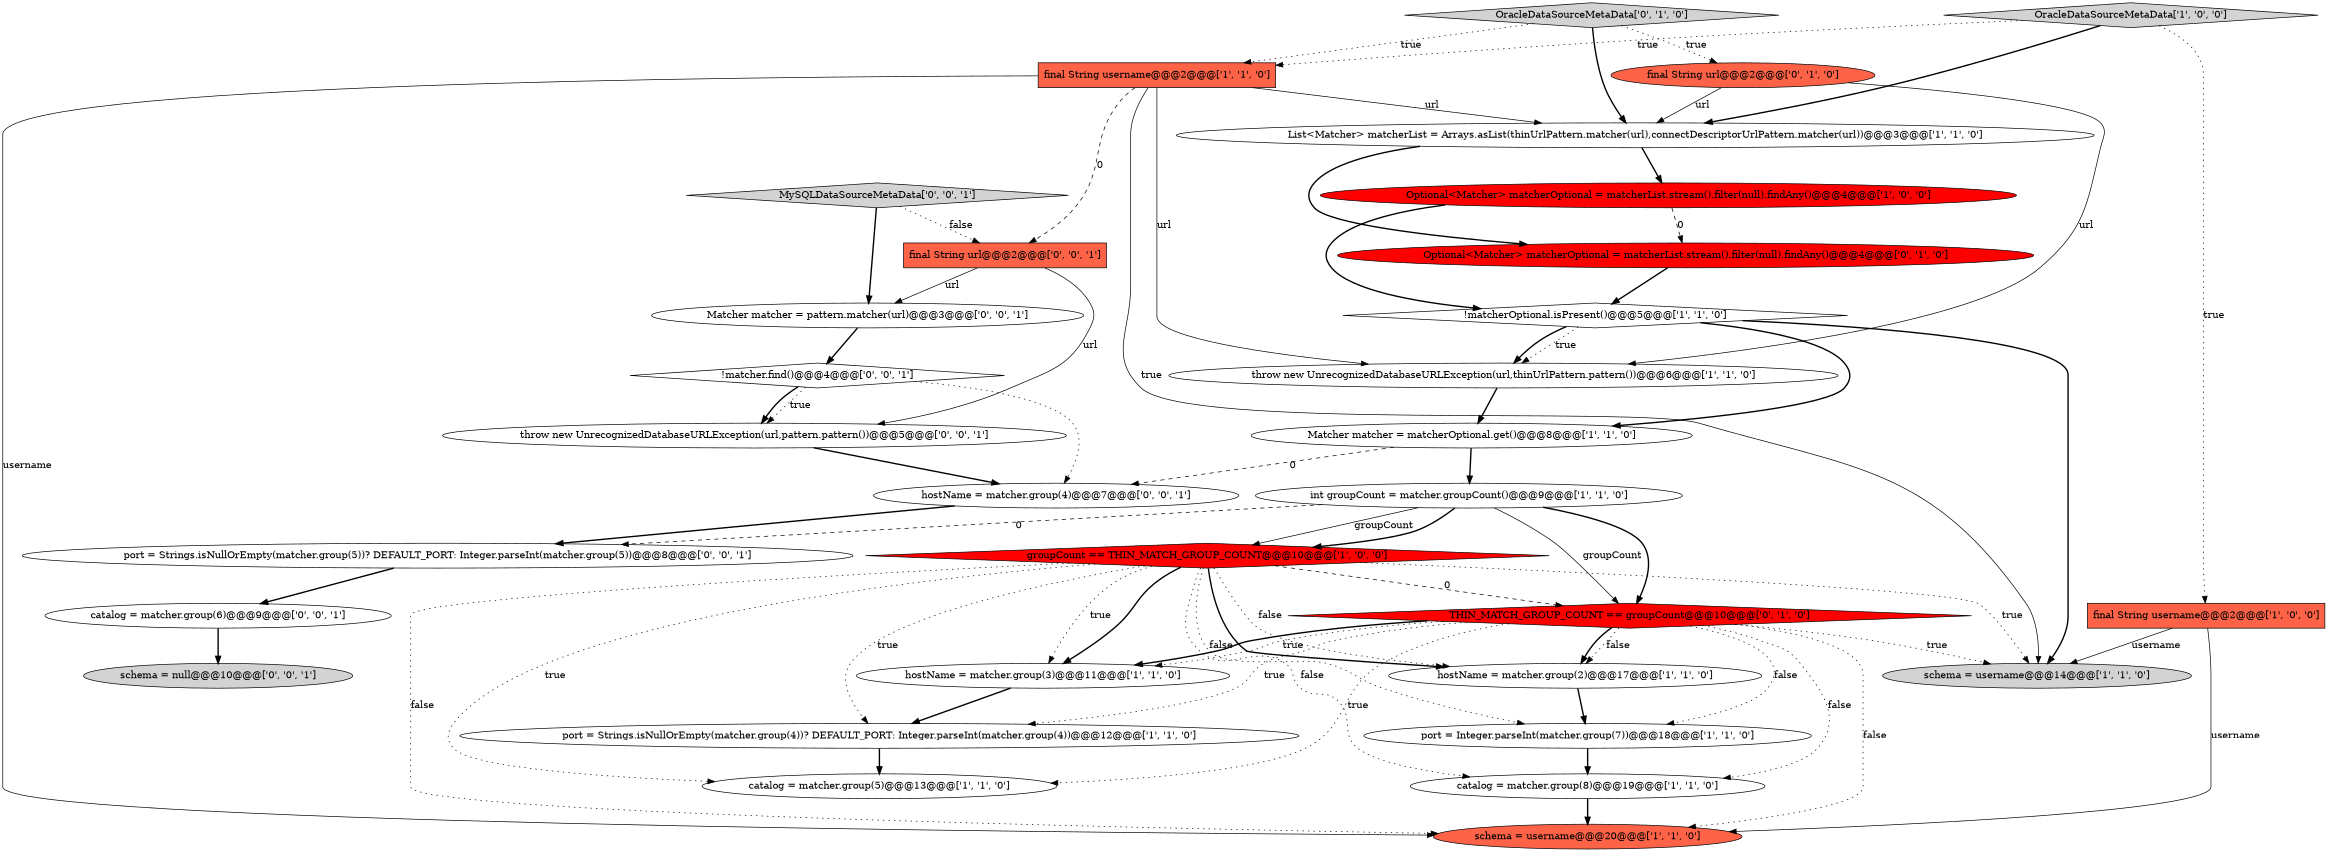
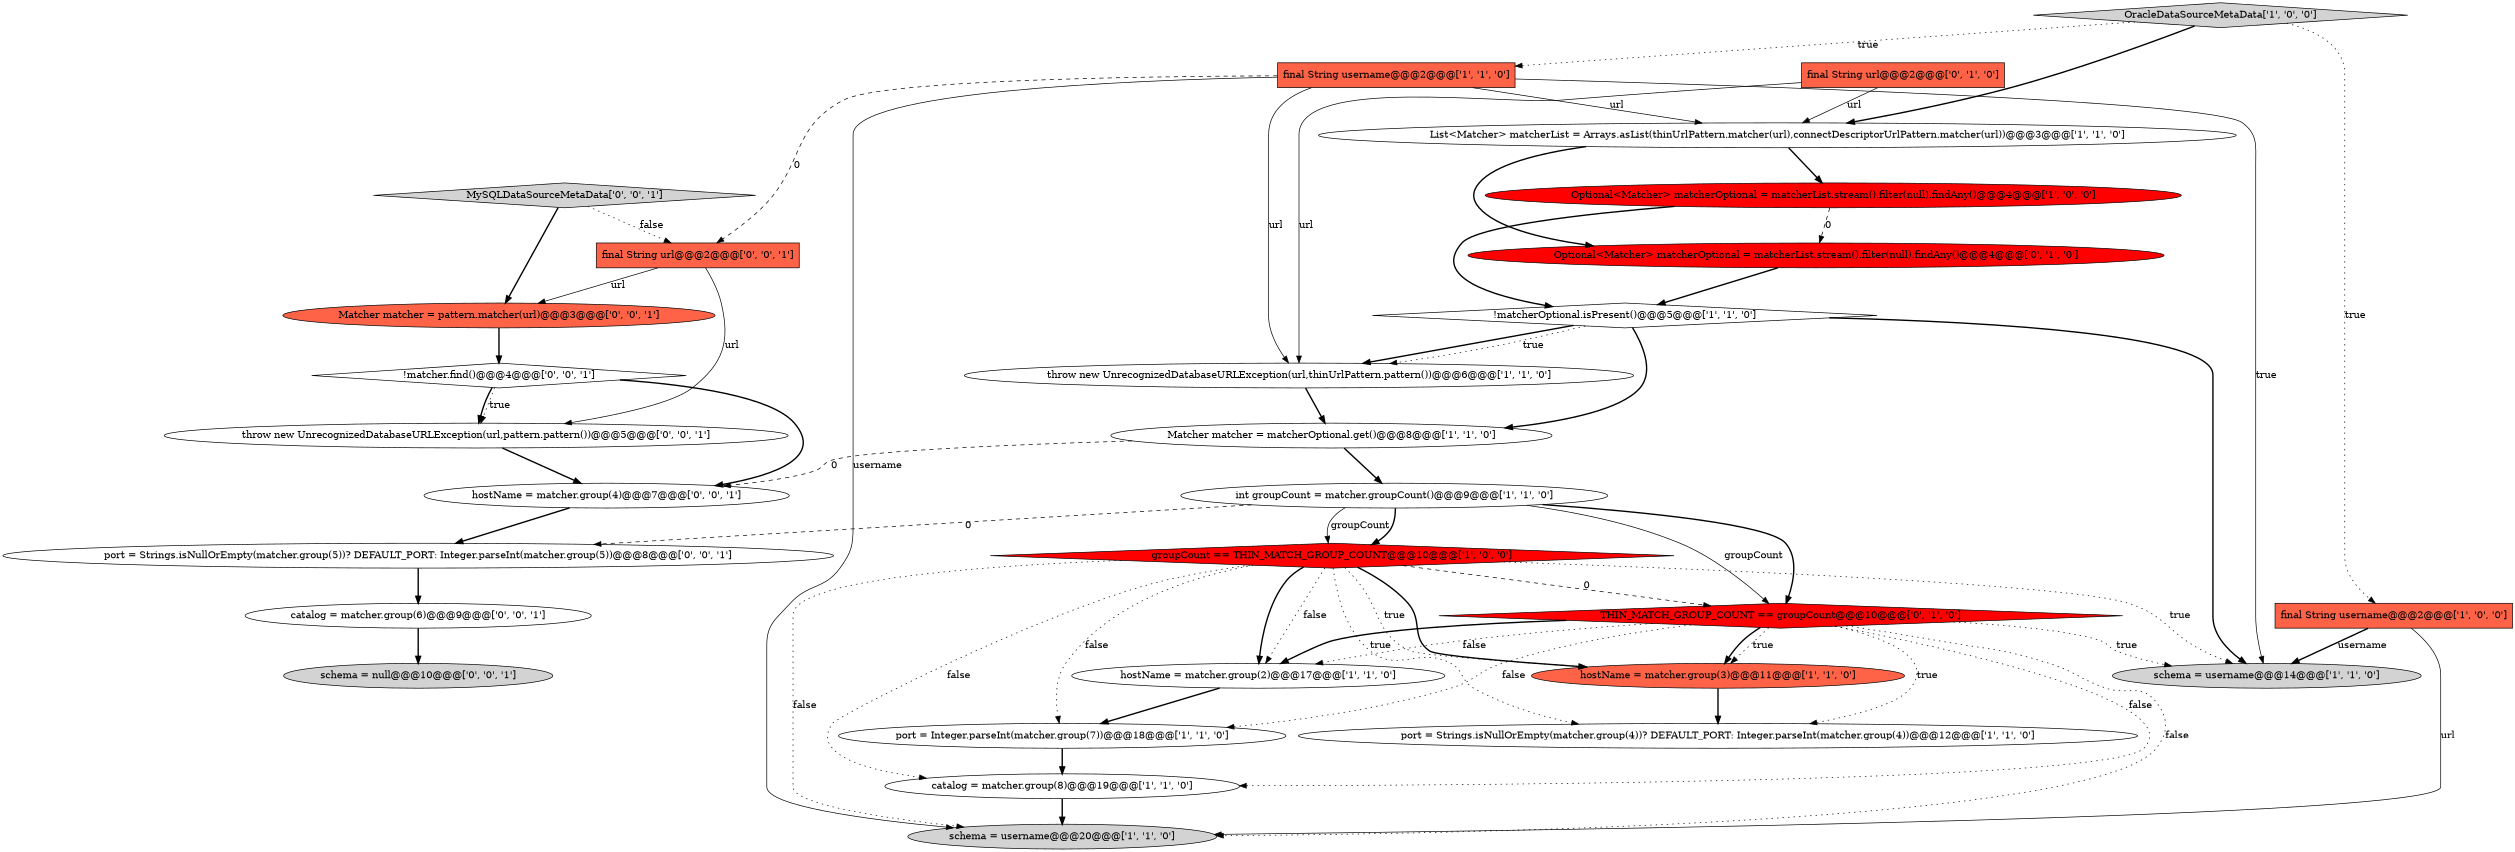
(1592, 15) -> none
(1743, 75) -> (1903, 75)
(868, 315) -> (499, 315)
(1025, 399) -> (767, 406)
(2124, 645) -> (2333, 644)
(1043, 676) -> (1718, 676)
(2235, 736) -> (2448, 736)
(879, 786) -> none
(1588, 837) -> (1062, 837)
